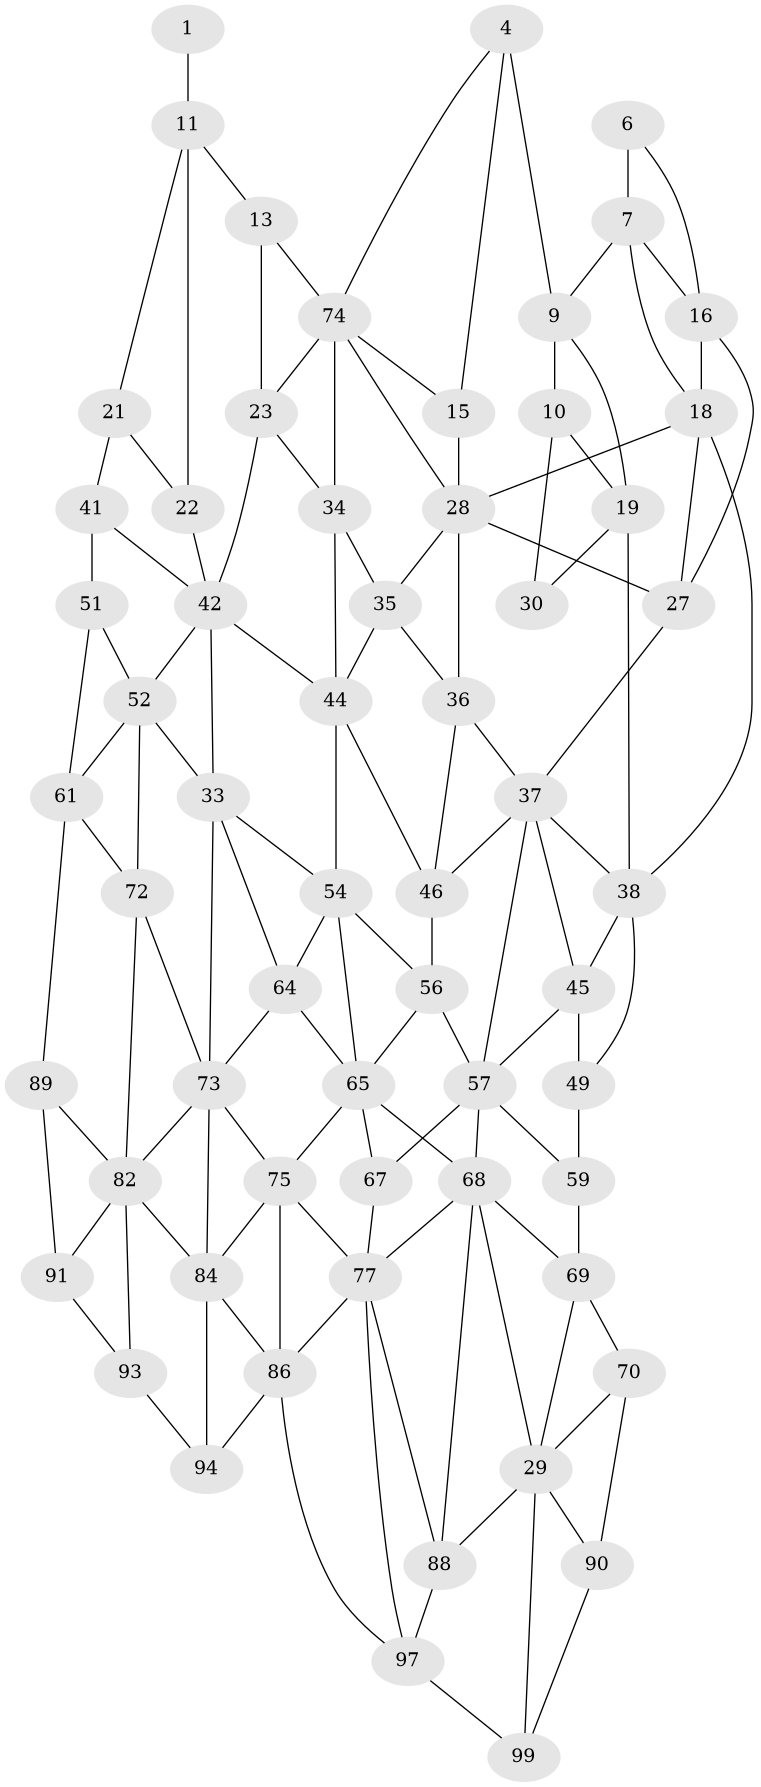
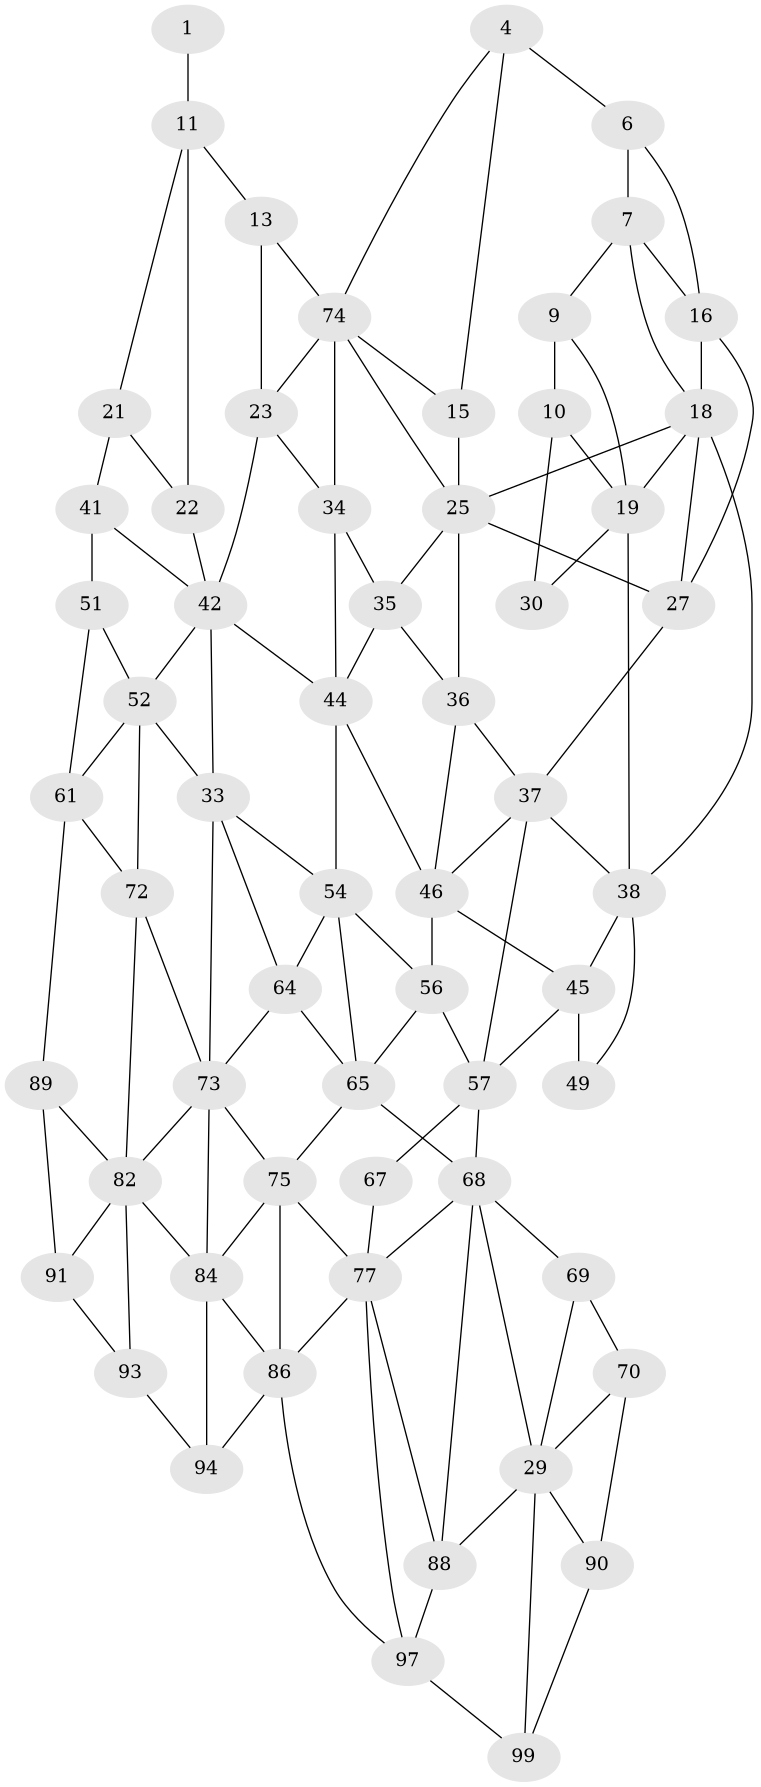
(531, 174) -> (567, 77)
none -> (665, 461)
(459, 509) -> (459, 509)
(555, 893) -> (513, 946)
(367, 1133) -> none
(579, 1181) -> none
